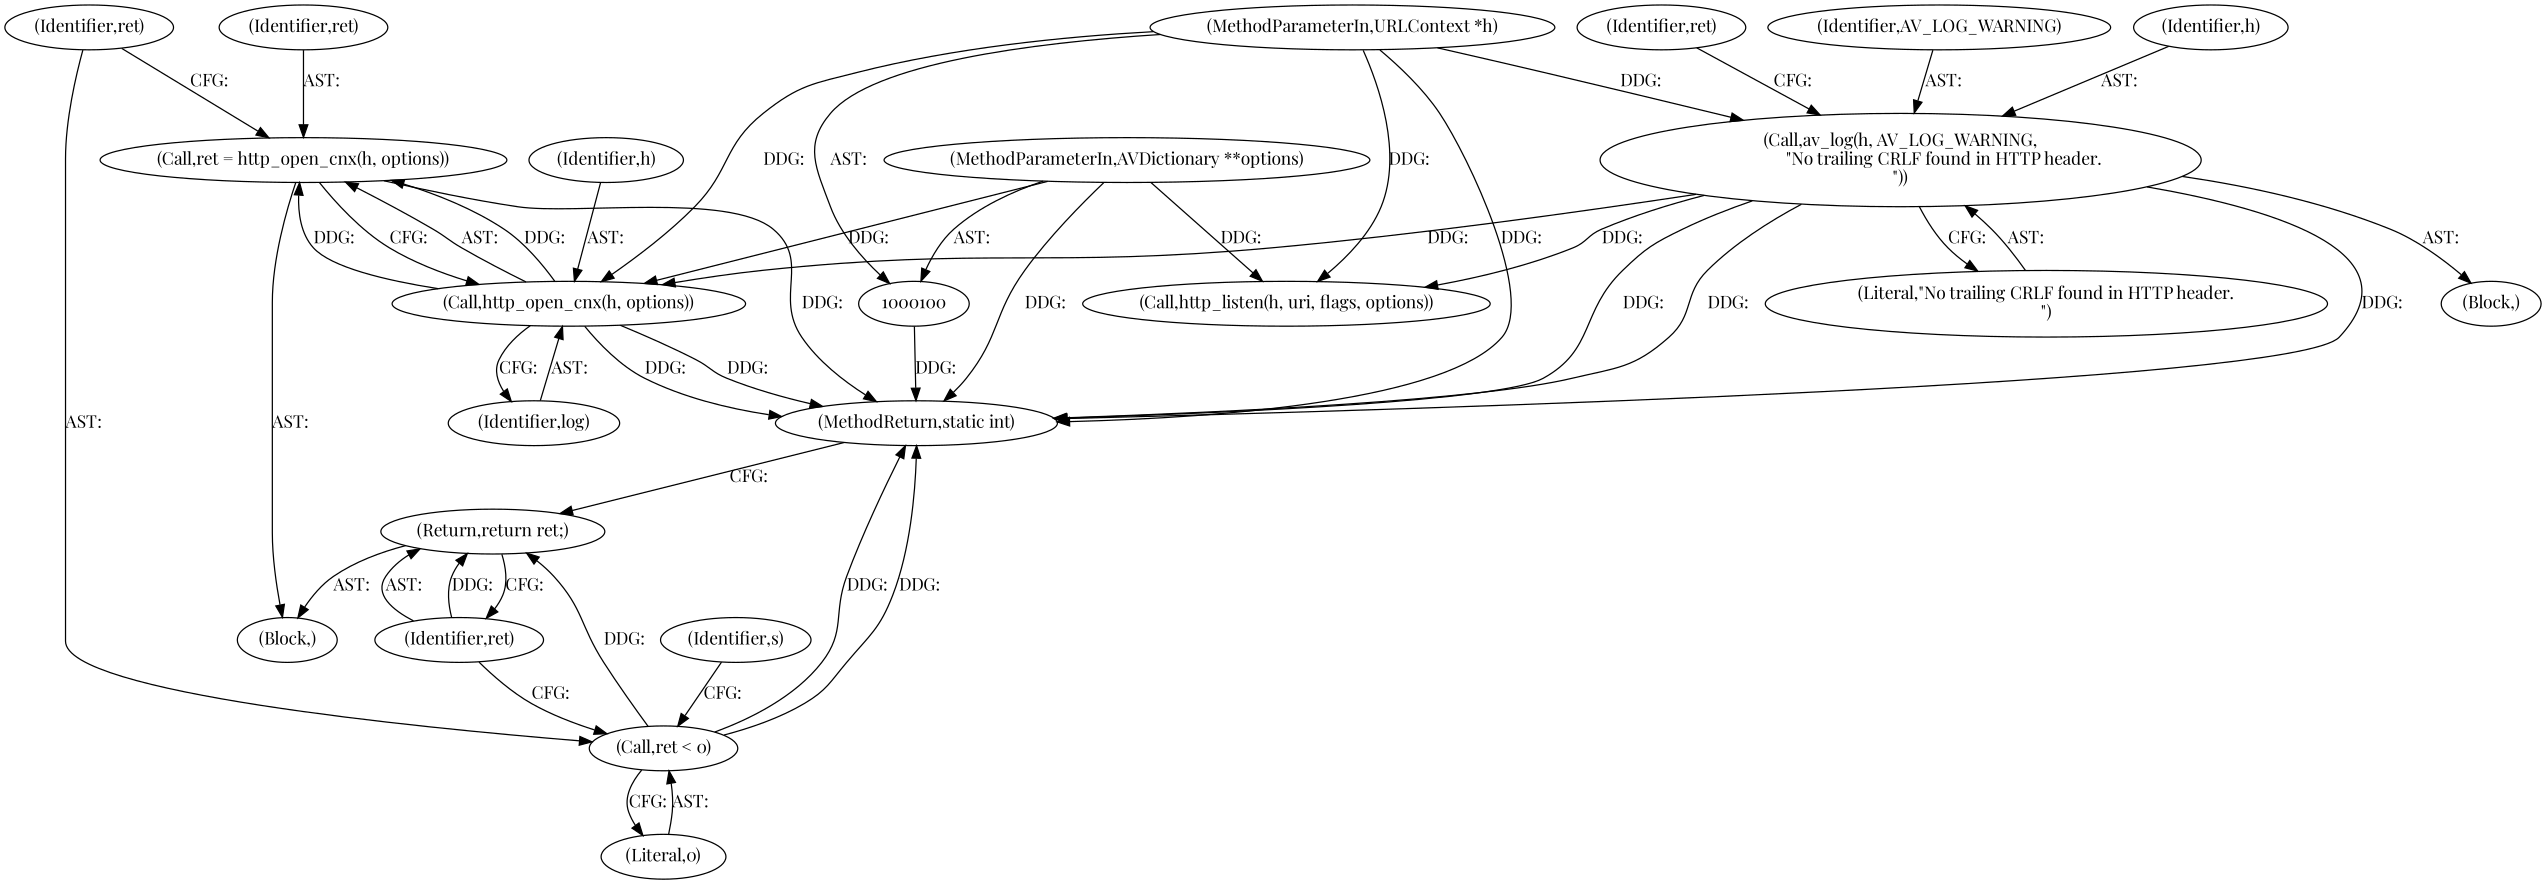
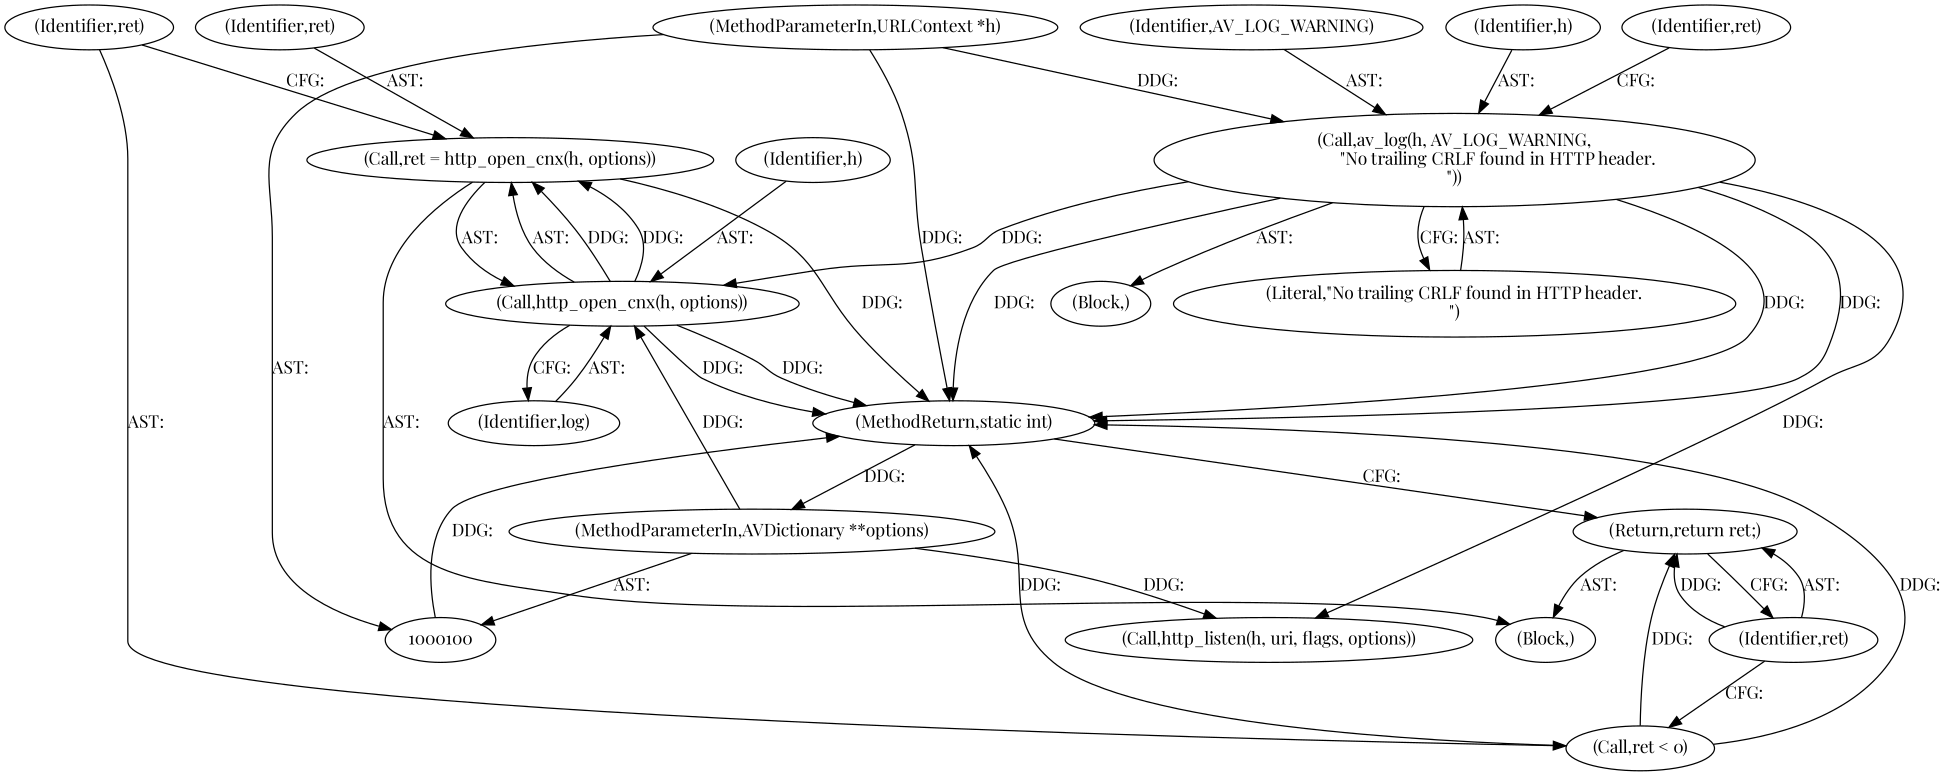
(844, 76) -> none
(1389, 170) -> none
(411, 239) -> (483, 239)
(1018, 280) -> (859, 474)
(736, 640) -> none
(664, 857) -> none
